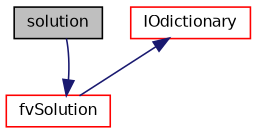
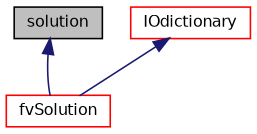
(69, 59) -> (48, 75)
